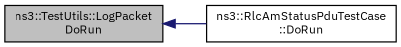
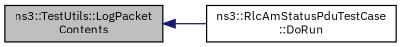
(84, 24) -> (84, 24)
